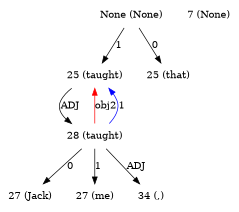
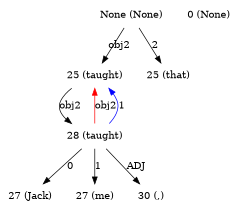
(209, 15) -> (209, 15)
(119, 45) -> (119, 45)
(155, 45) -> (155, 45)
(70, 106) -> (70, 106)
(151, 197) -> (151, 197)
